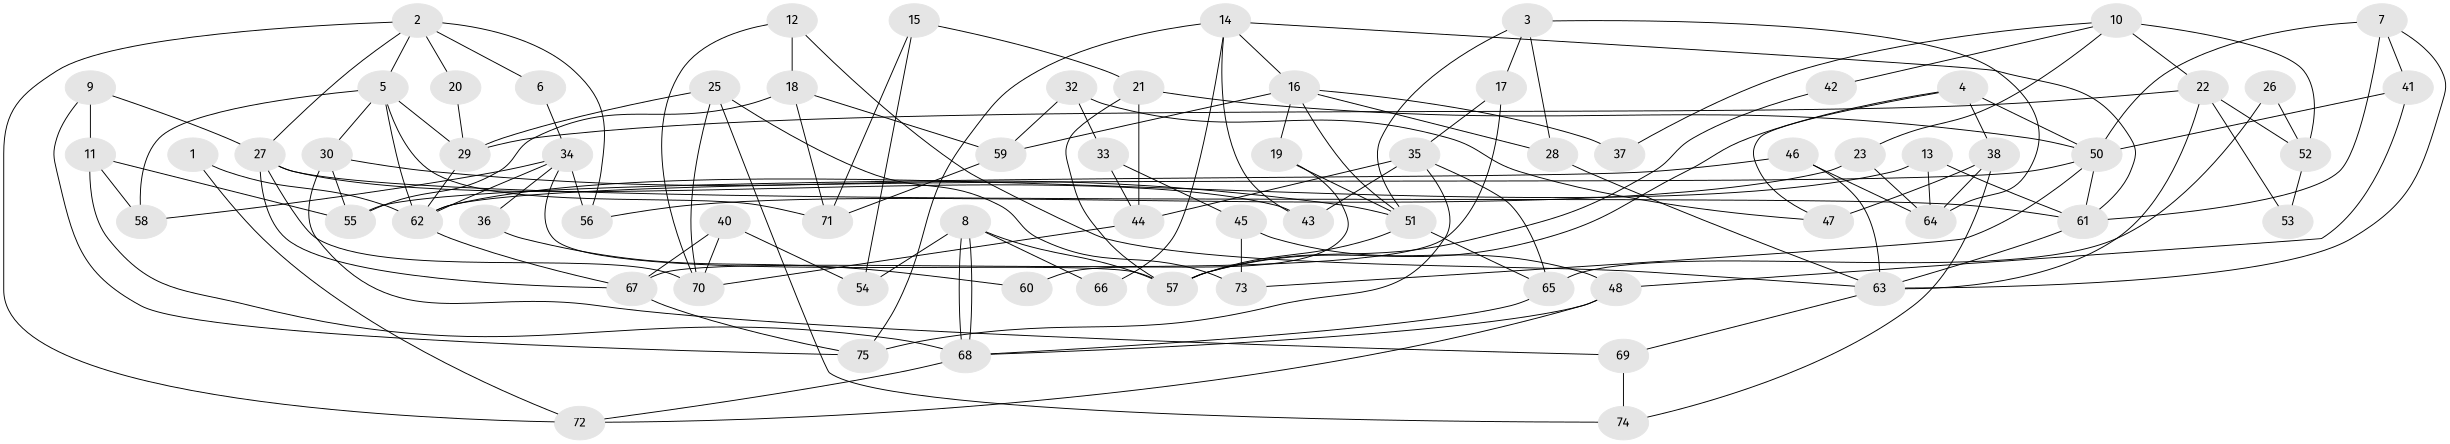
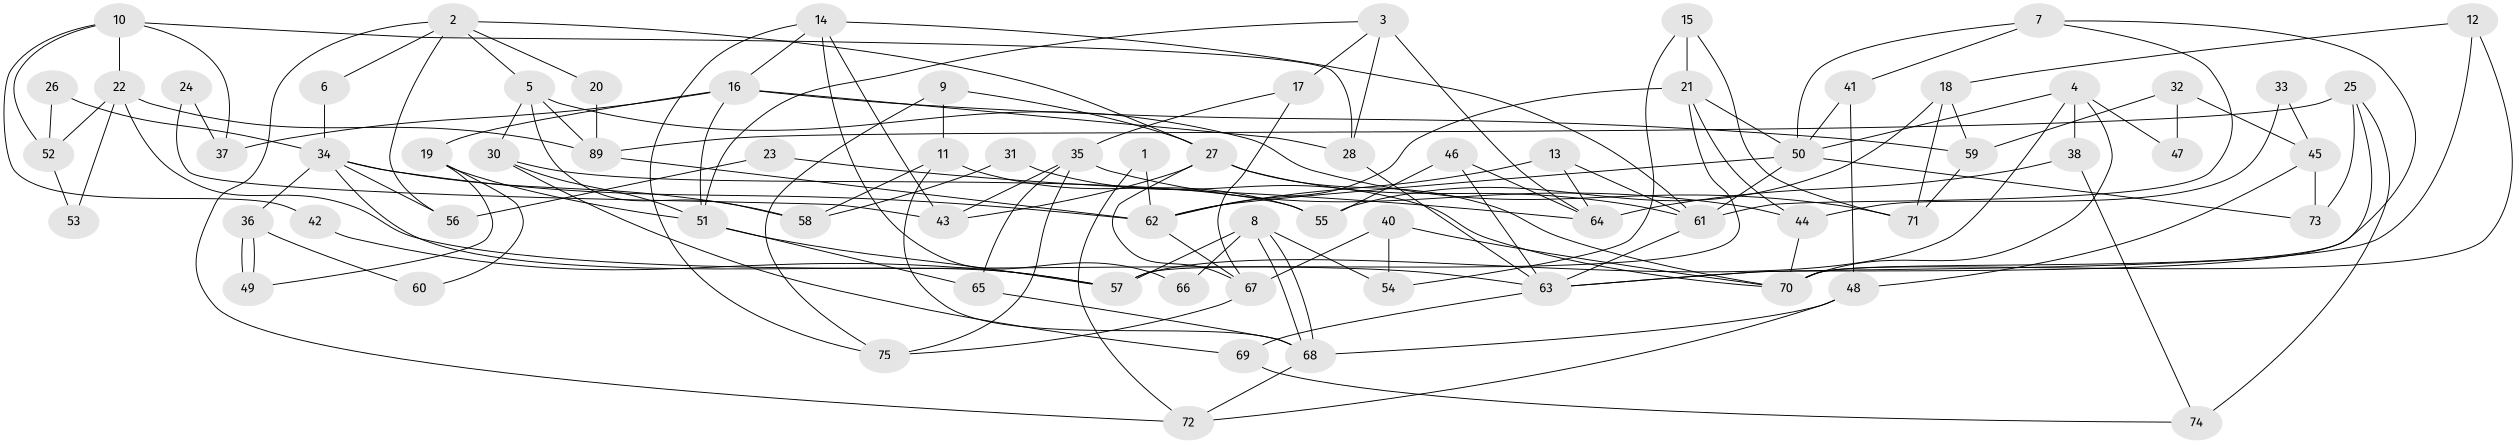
none -> (187, 88)
(2009, 98) -> (712, 40)
(1090, 126) -> (2246, 121)
(465, 155) -> (597, 155)
none -> (1011, 155)
(397, 156) -> (1413, 141)
(1913, 191) -> none
none -> (2009, 250)
(1886, 262) -> (186, 126)
none -> (248, 289)
